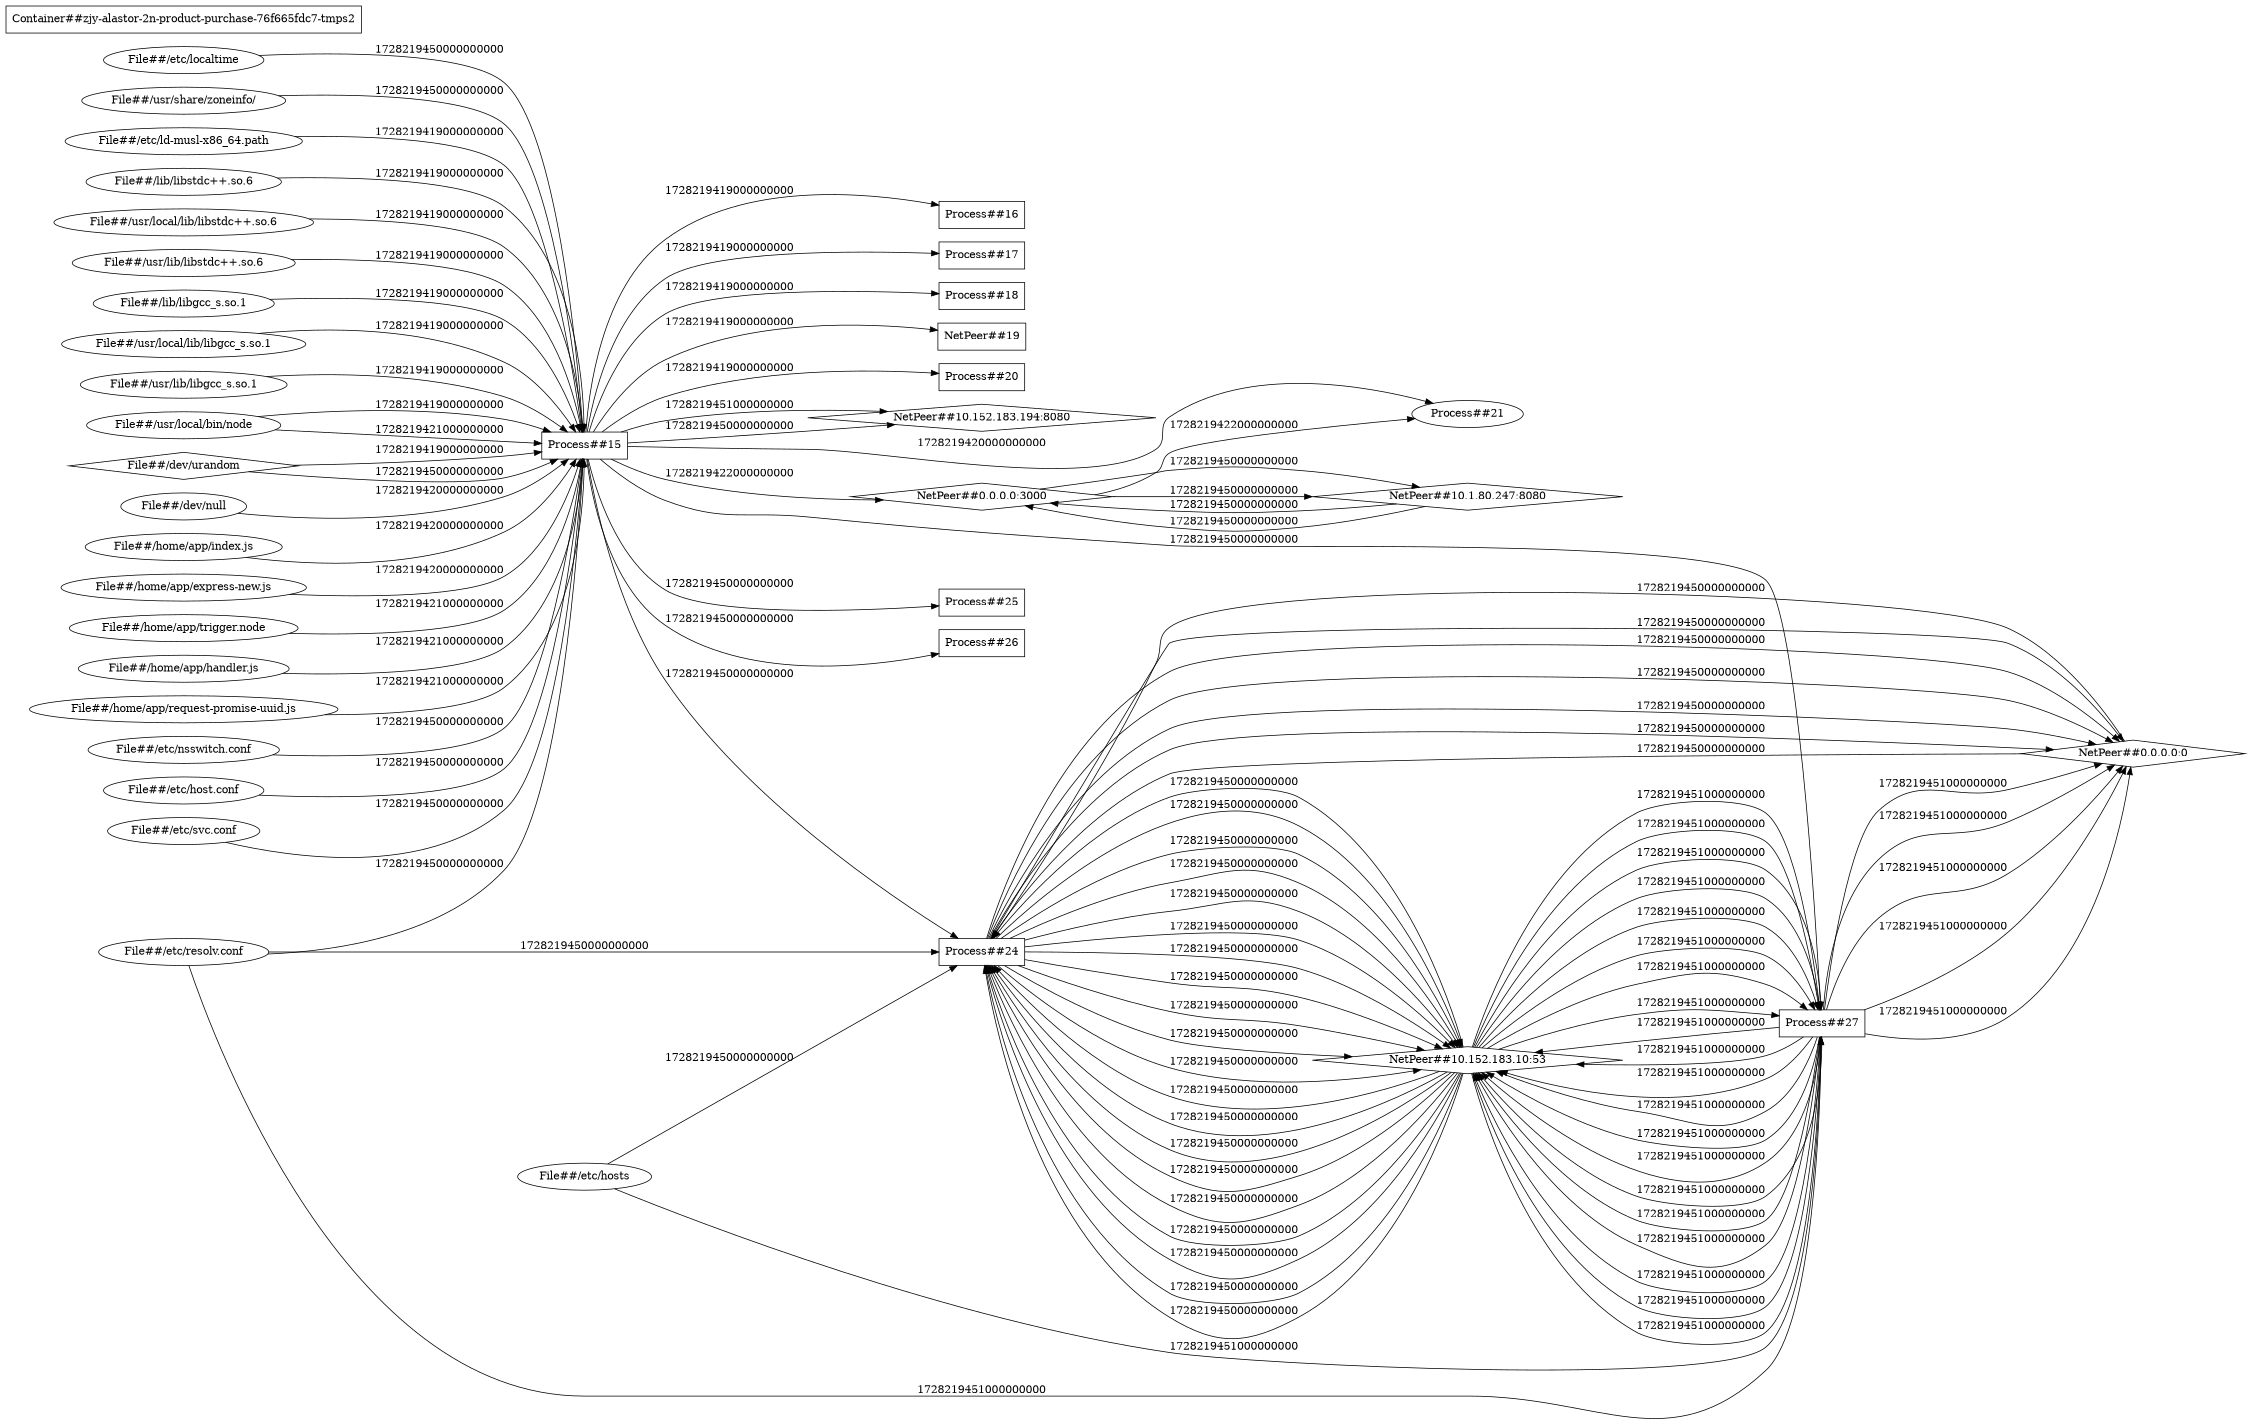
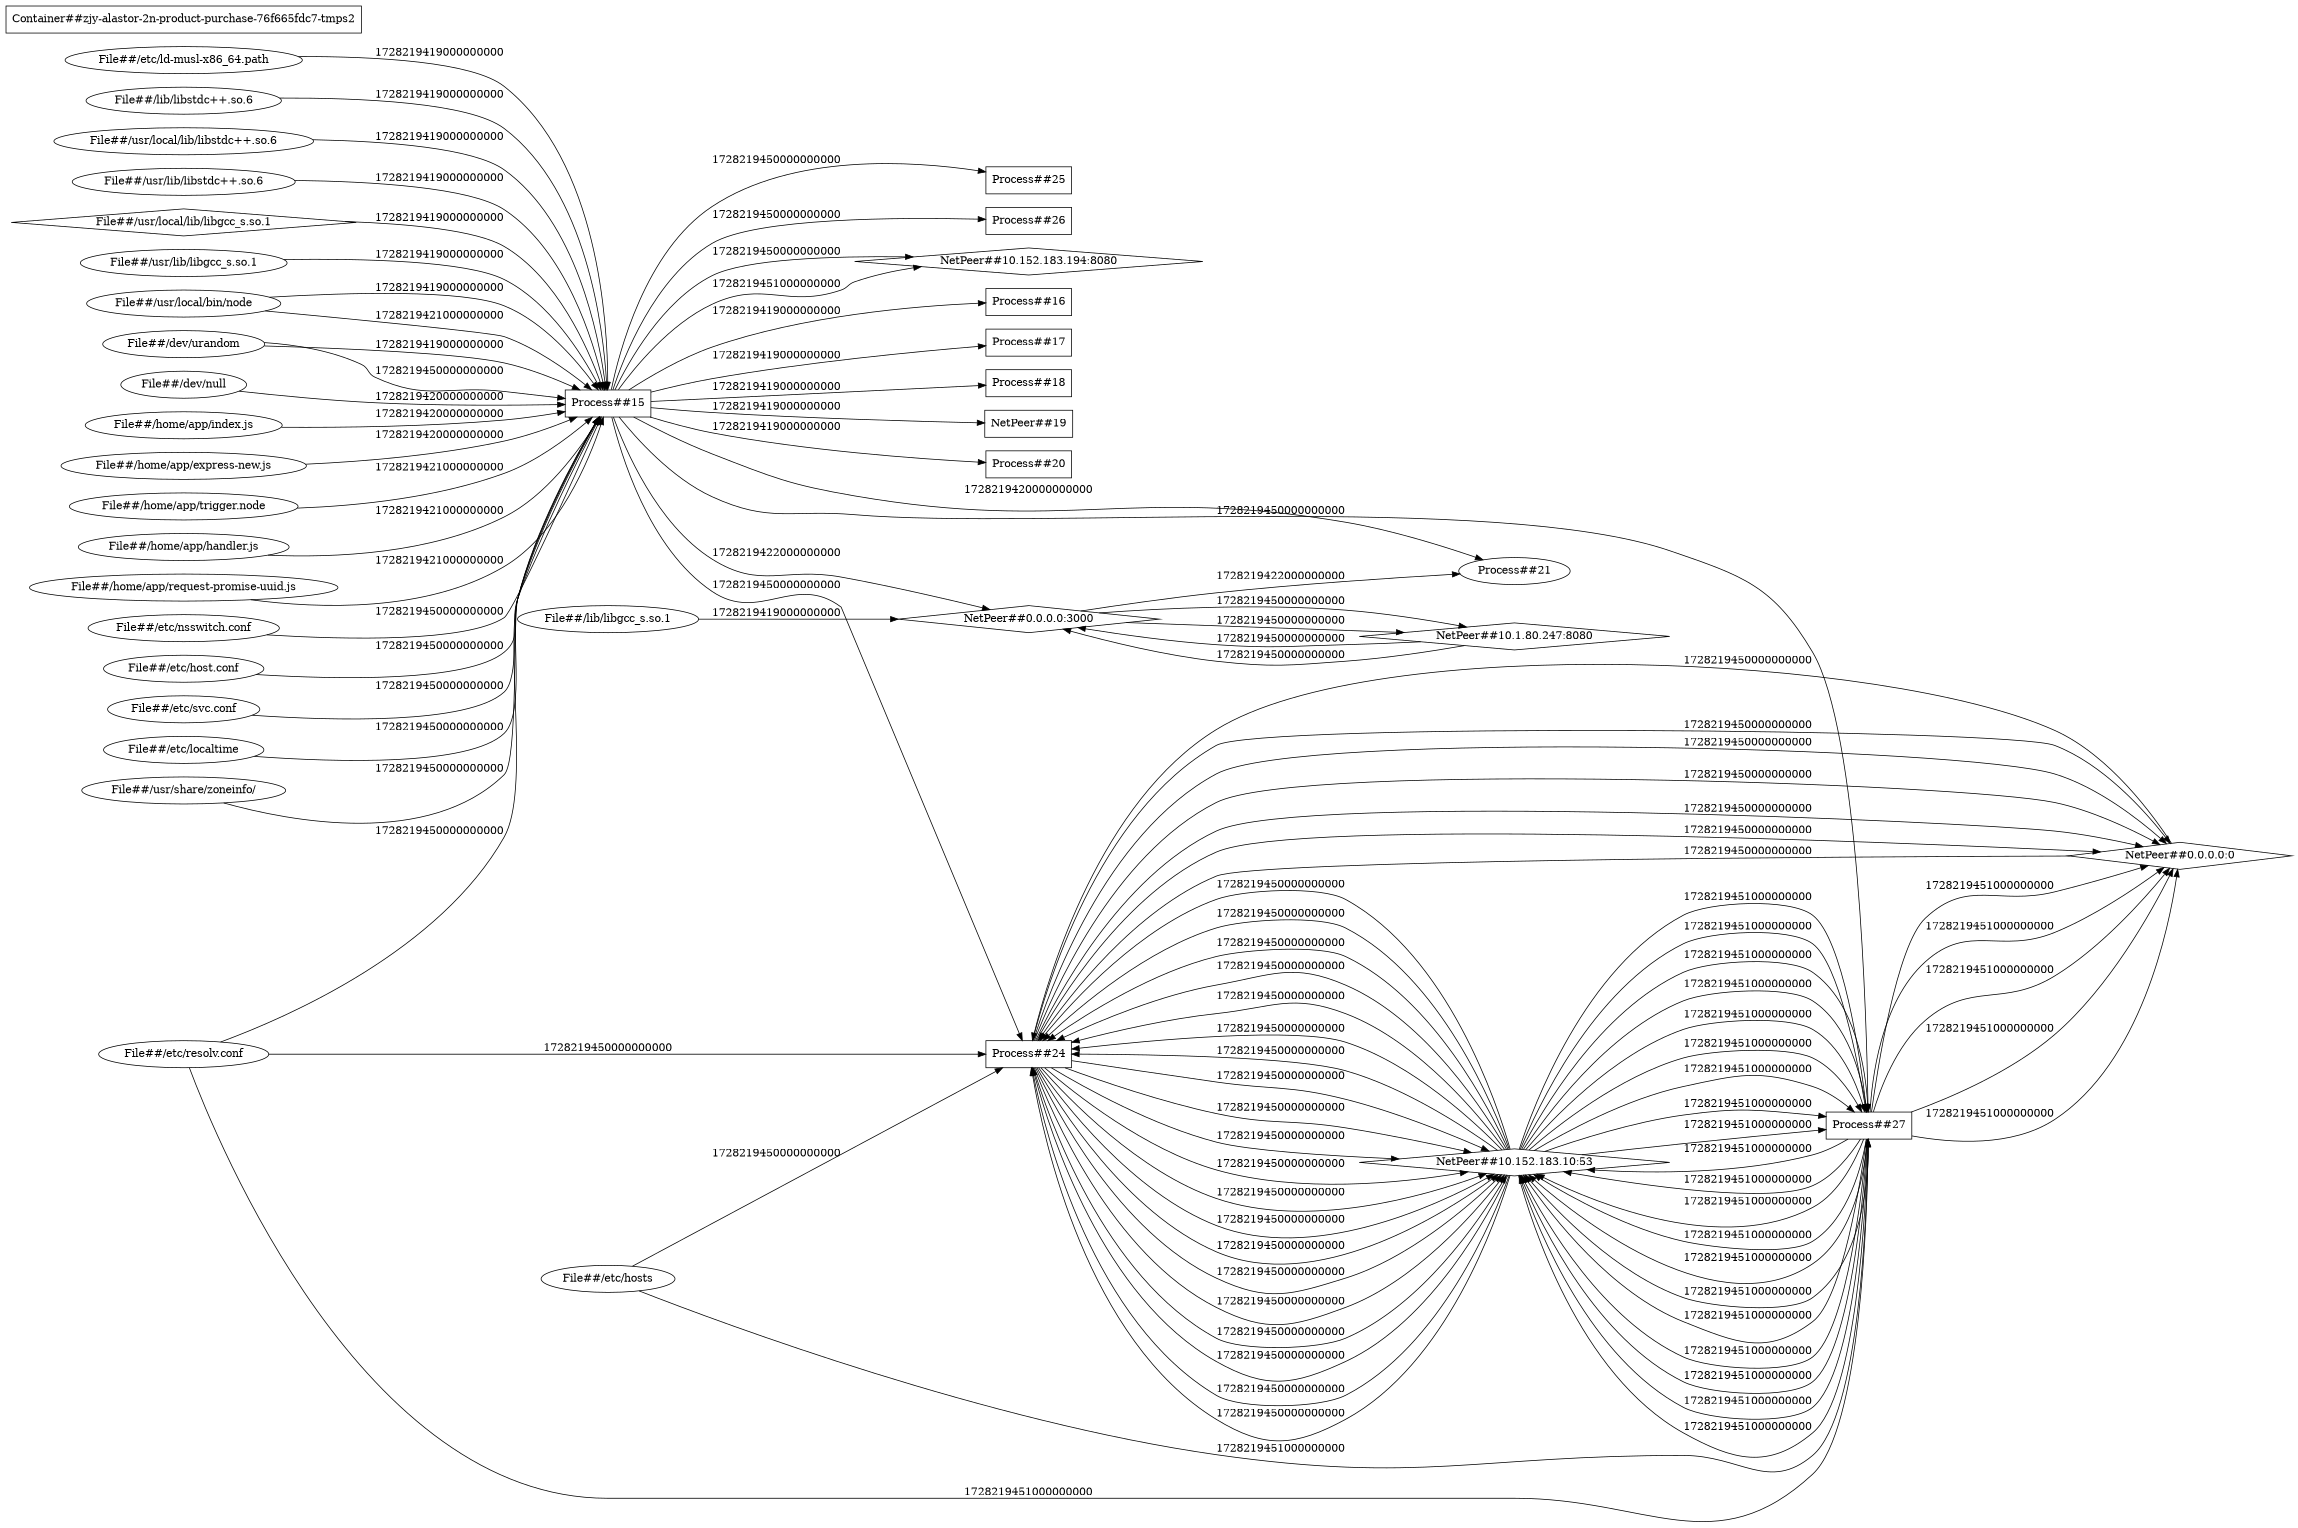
(453, 306) -> (794, 619)
(184, 344) -> (184, 222)
(184, 466) -> (184, 344)
